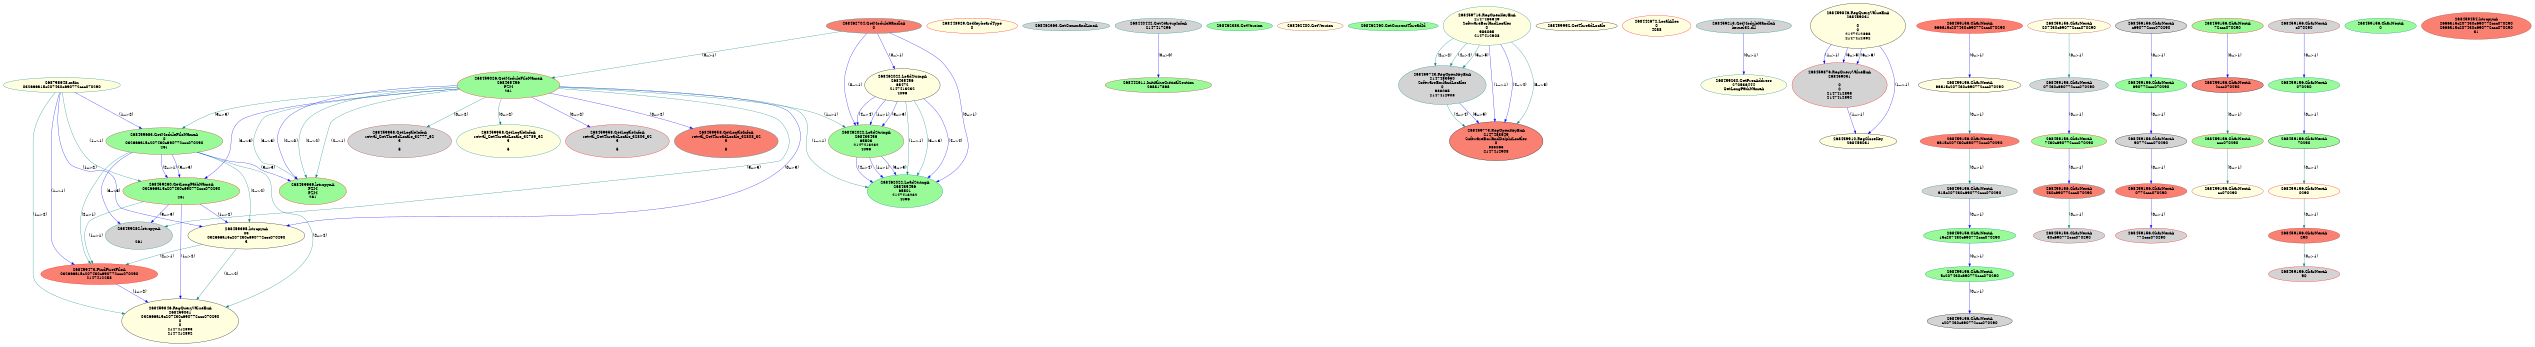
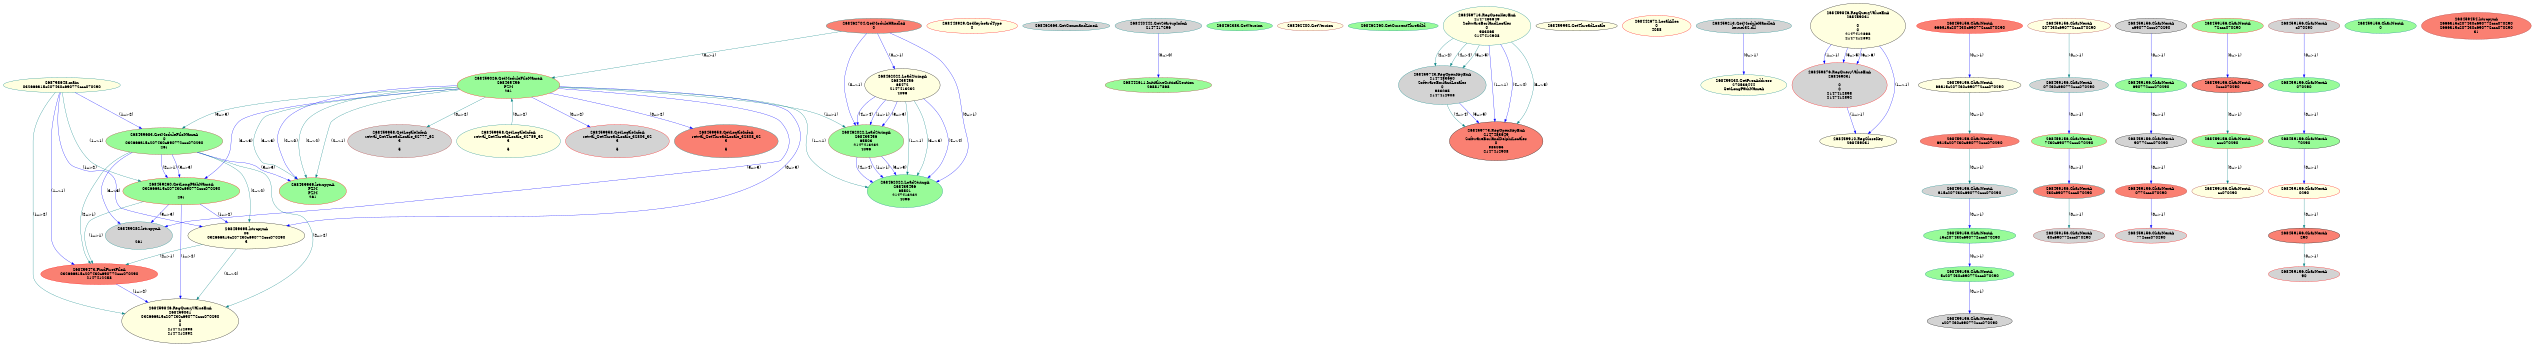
(498, 110) -> (513, 113)
(2304, 165) -> (2304, 165)
(608, 181) -> (608, 181)
(2304, 236) -> (2304, 236)
